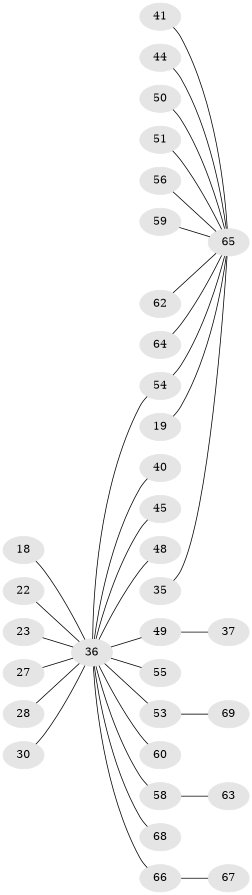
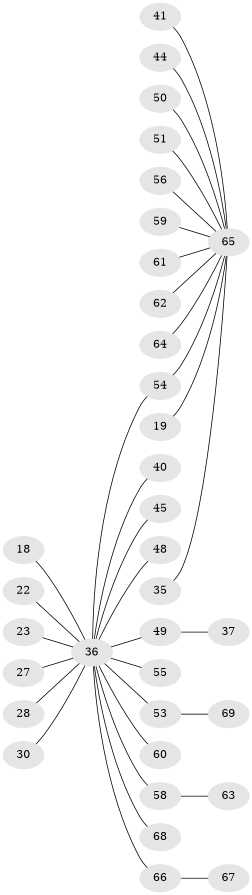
none -> (160, 263)
